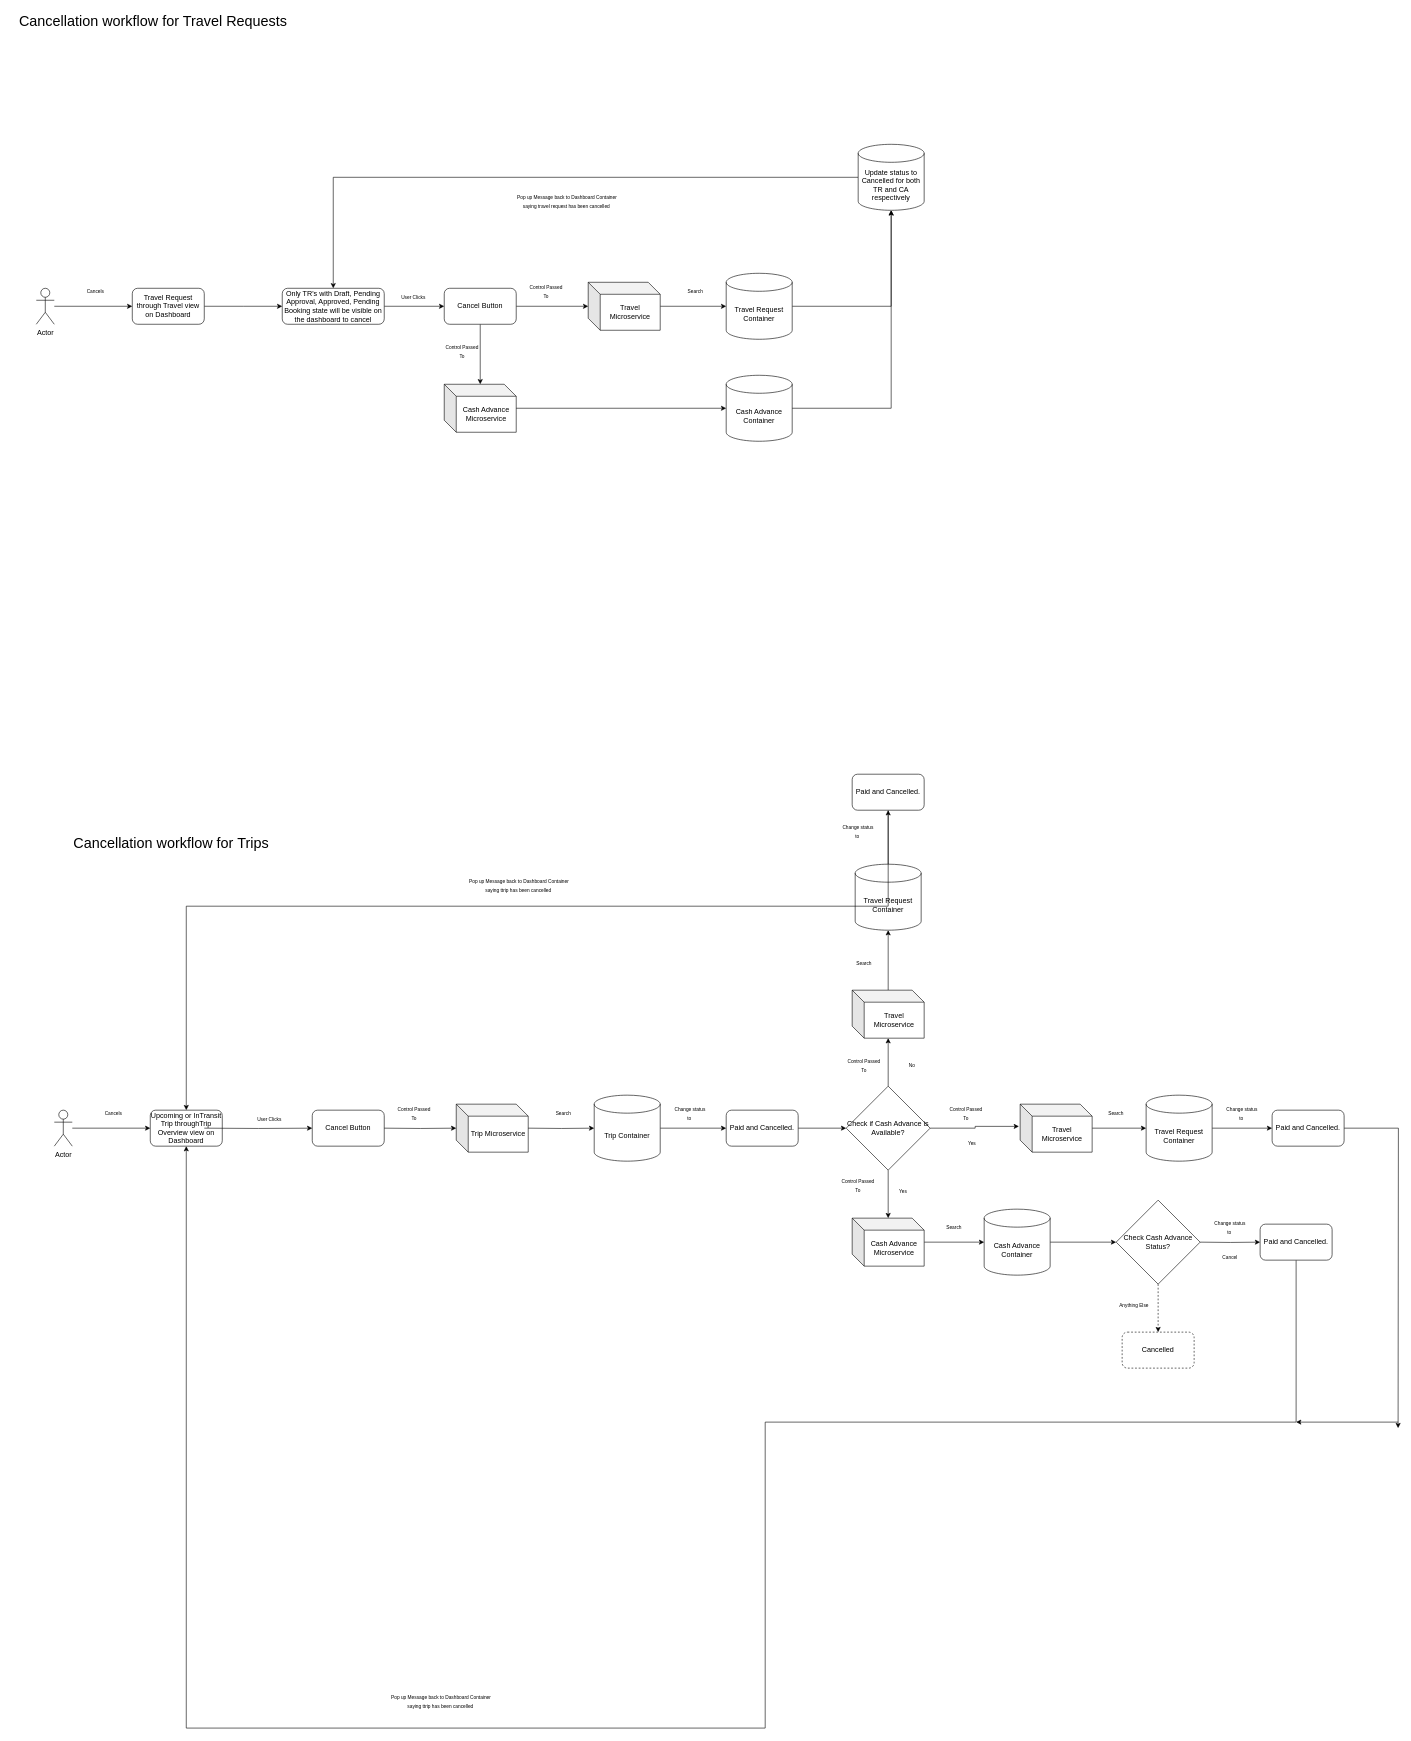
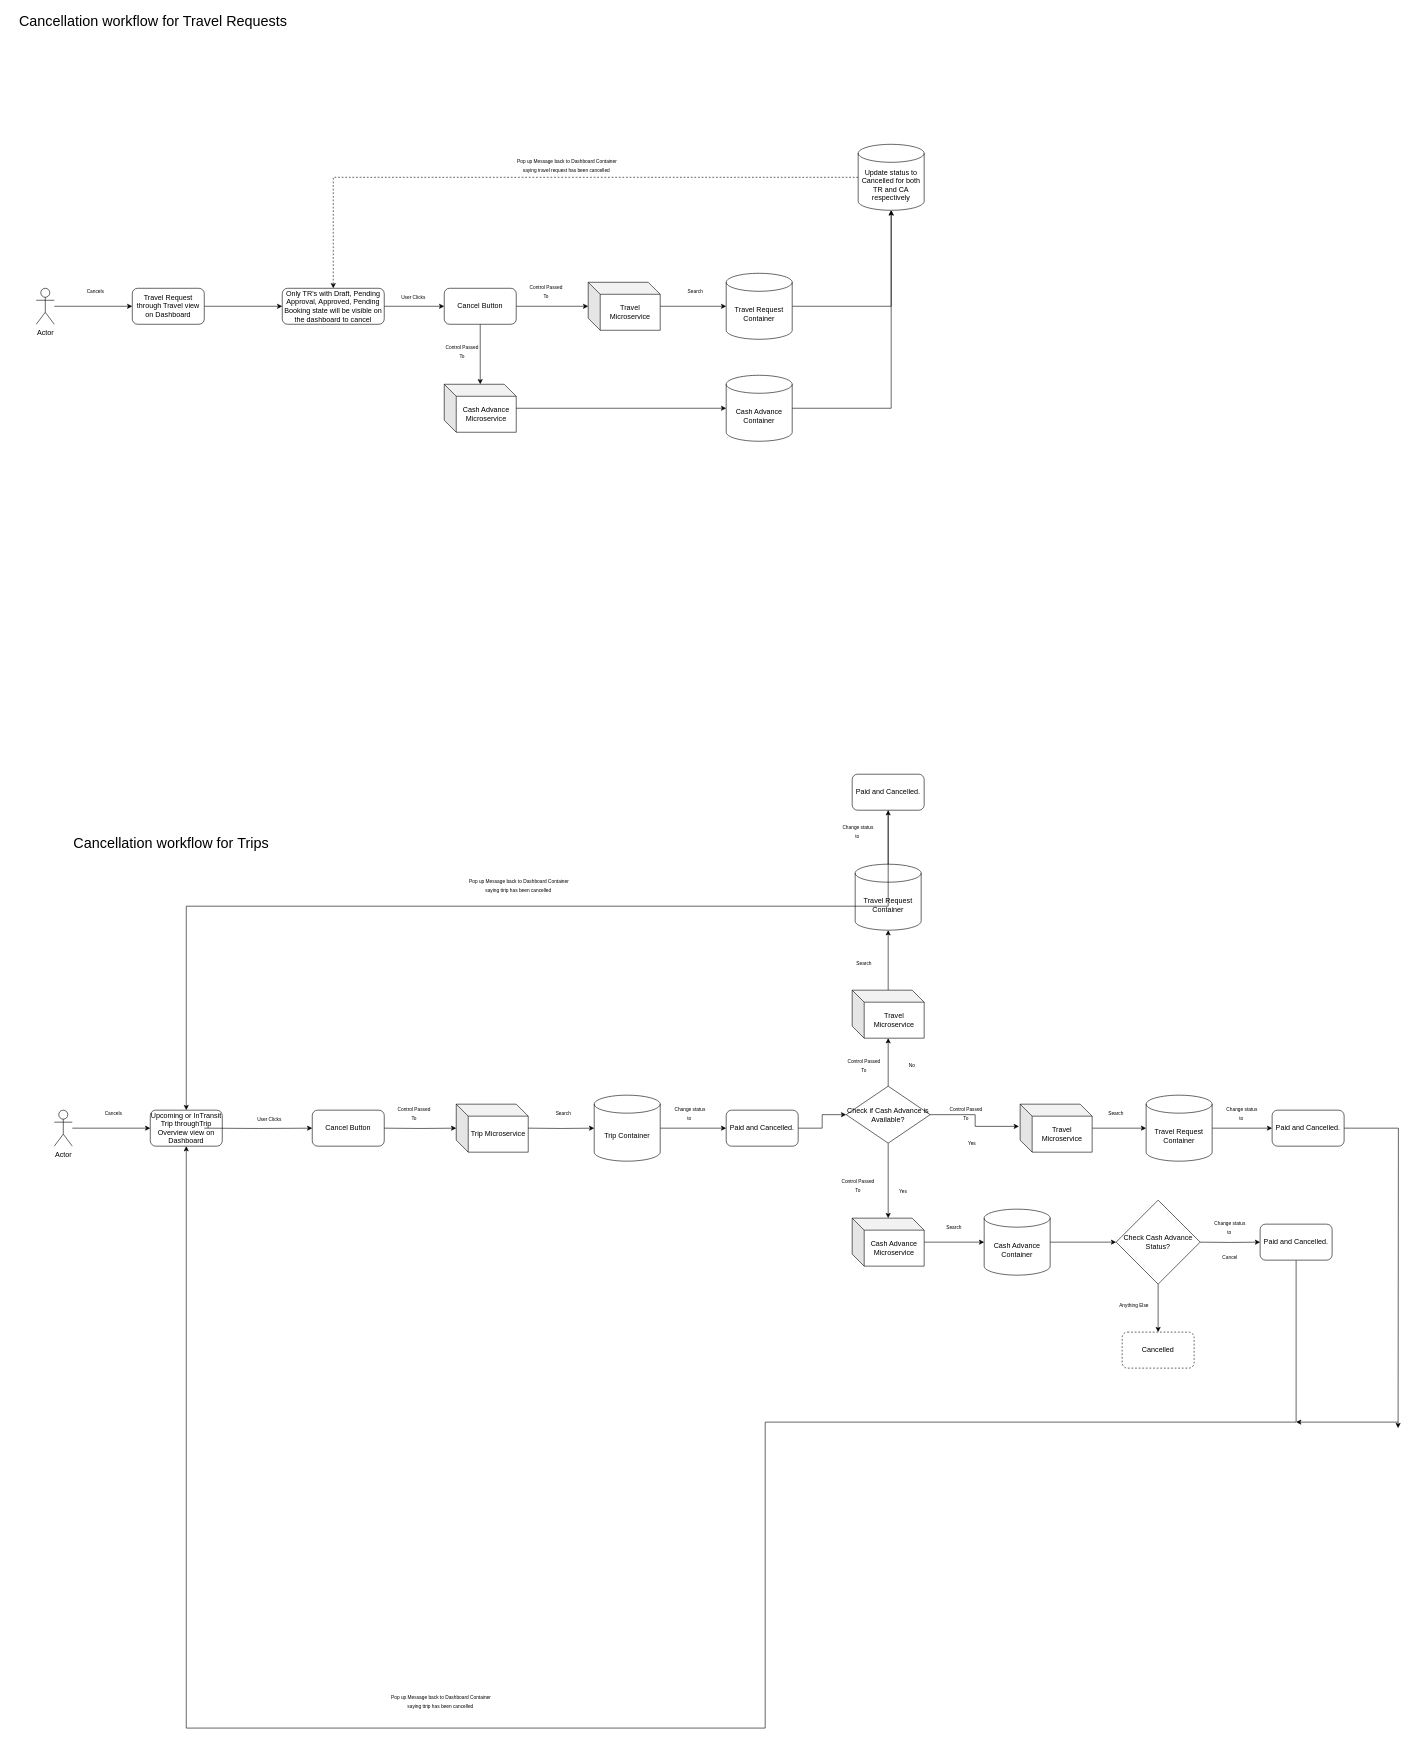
(542, 177) -> (542, 177)
(567, 201) -> (567, 165)
(888, 1128) -> (888, 1115)
(1158, 1306) -> (1158, 1306)
